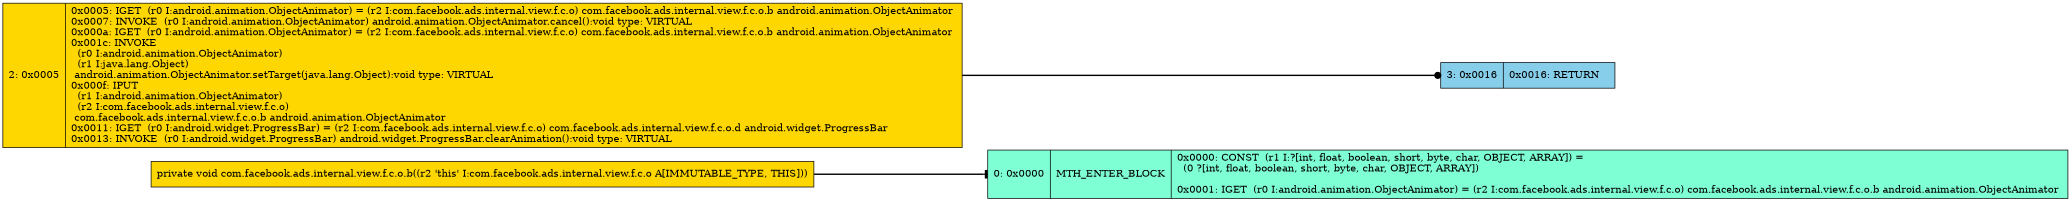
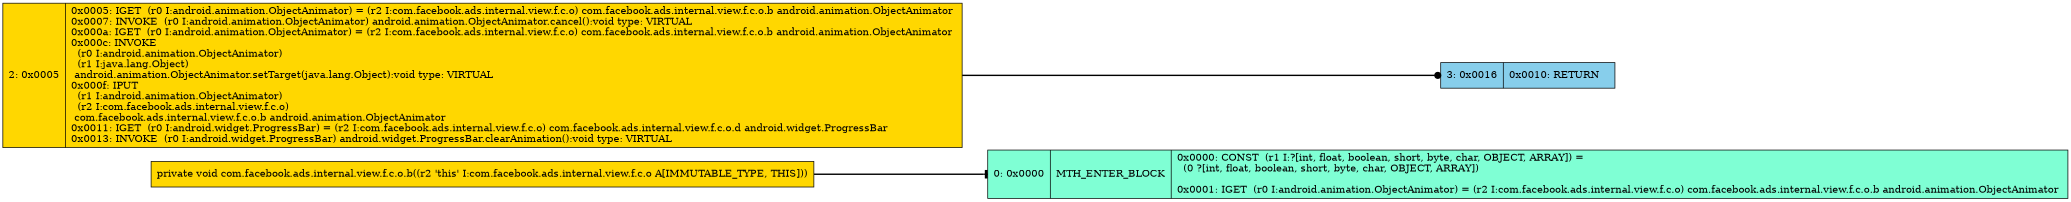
(117, 43) -> (117, 43)
(1559, 75) -> (1559, 75)
